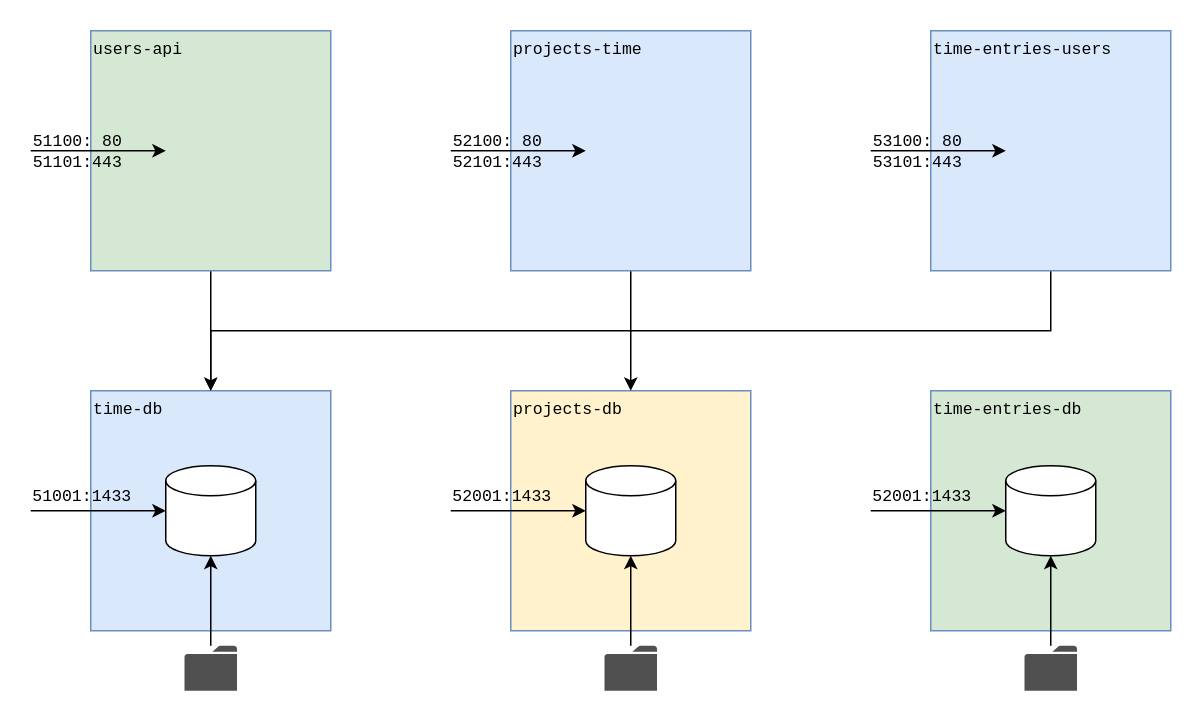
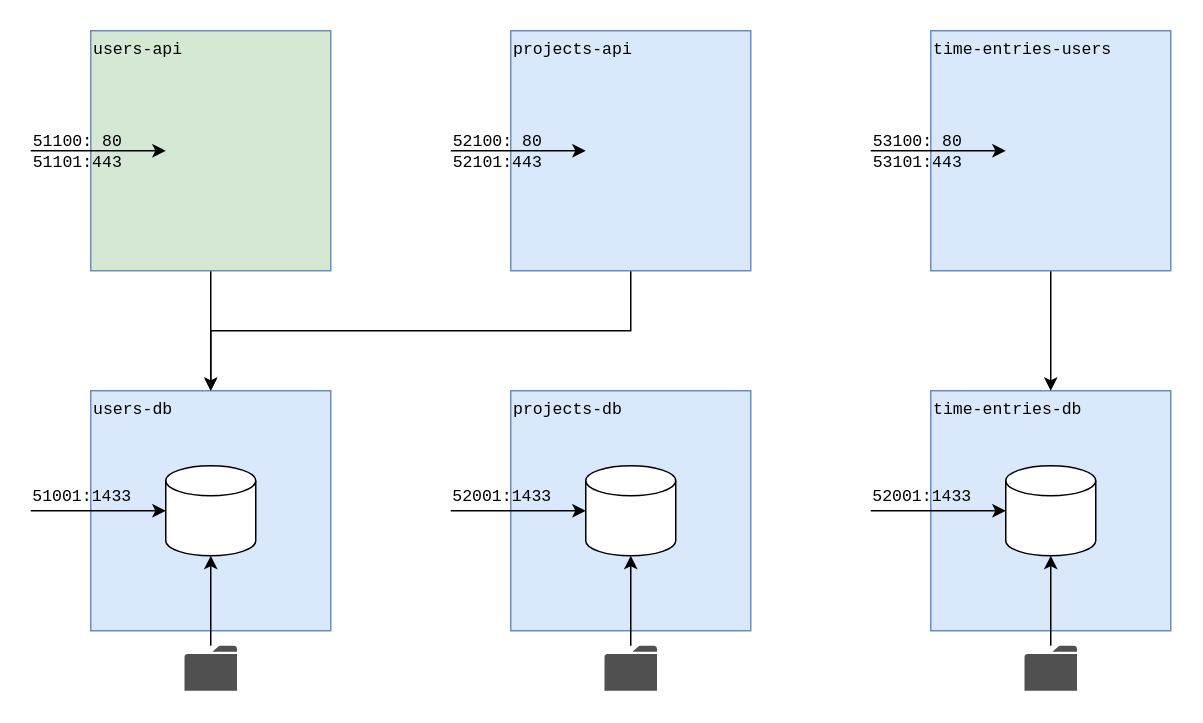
(572, 51) -> (567, 51)
(818, 331) -> (1051, 354)
(124, 411) -> (131, 411)
(565, 411) -> (565, 411)
(999, 411) -> (999, 411)
